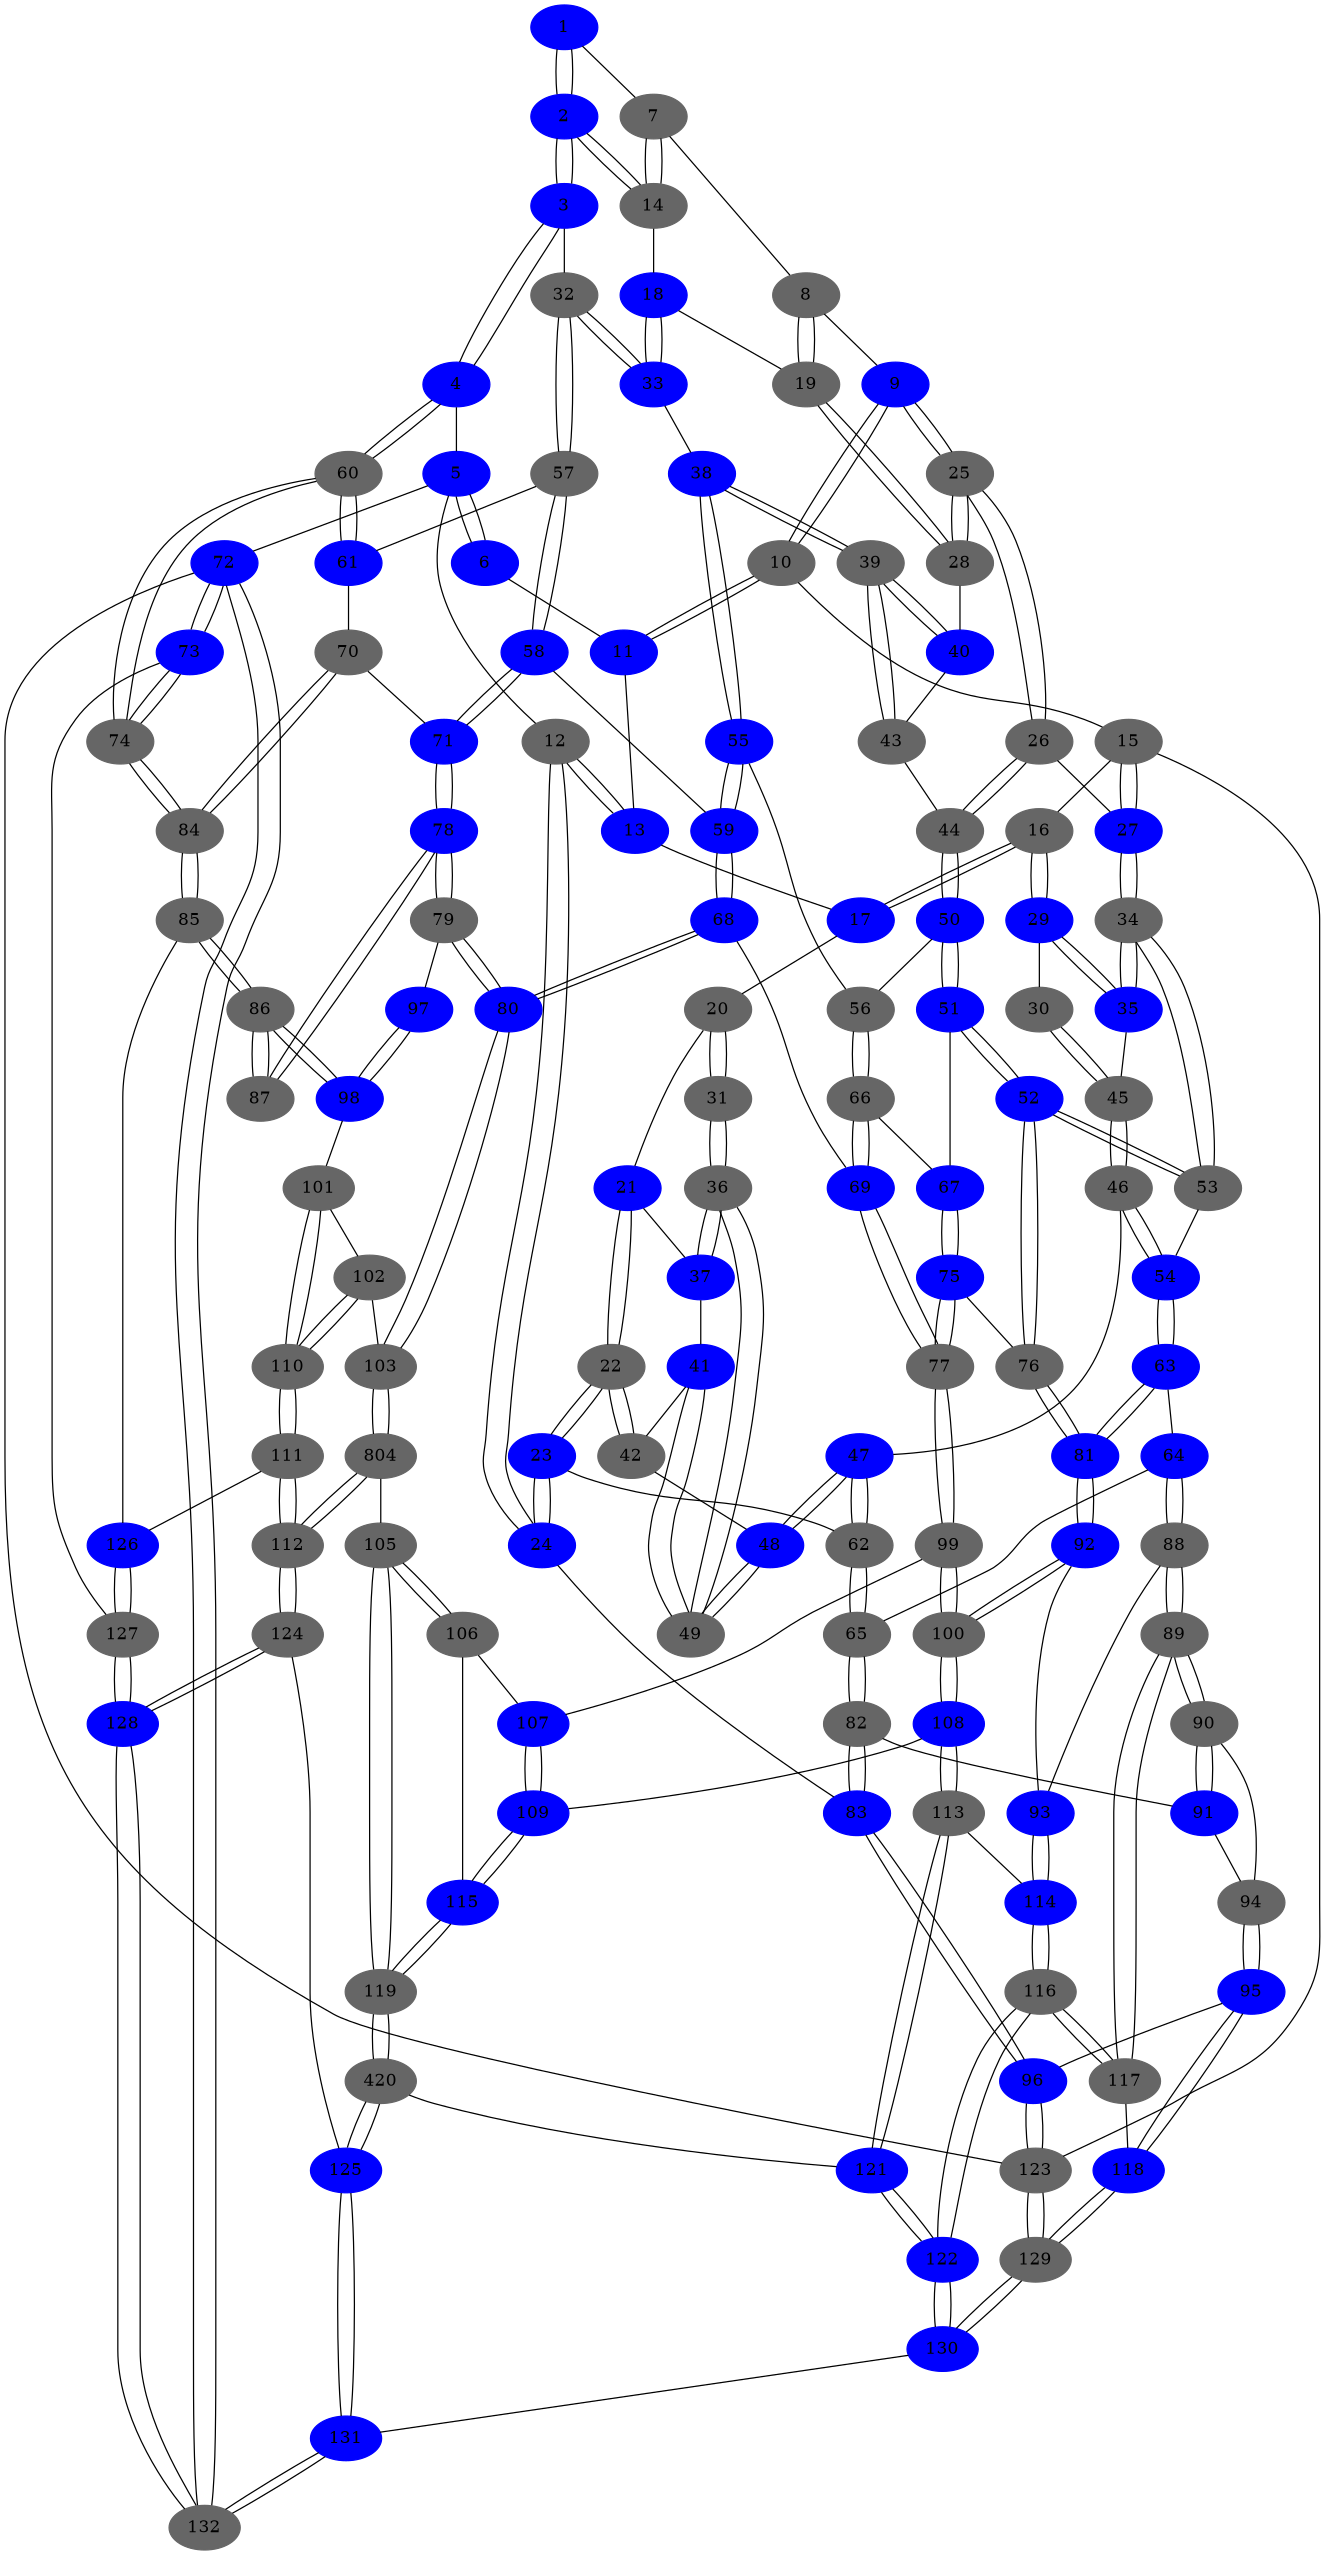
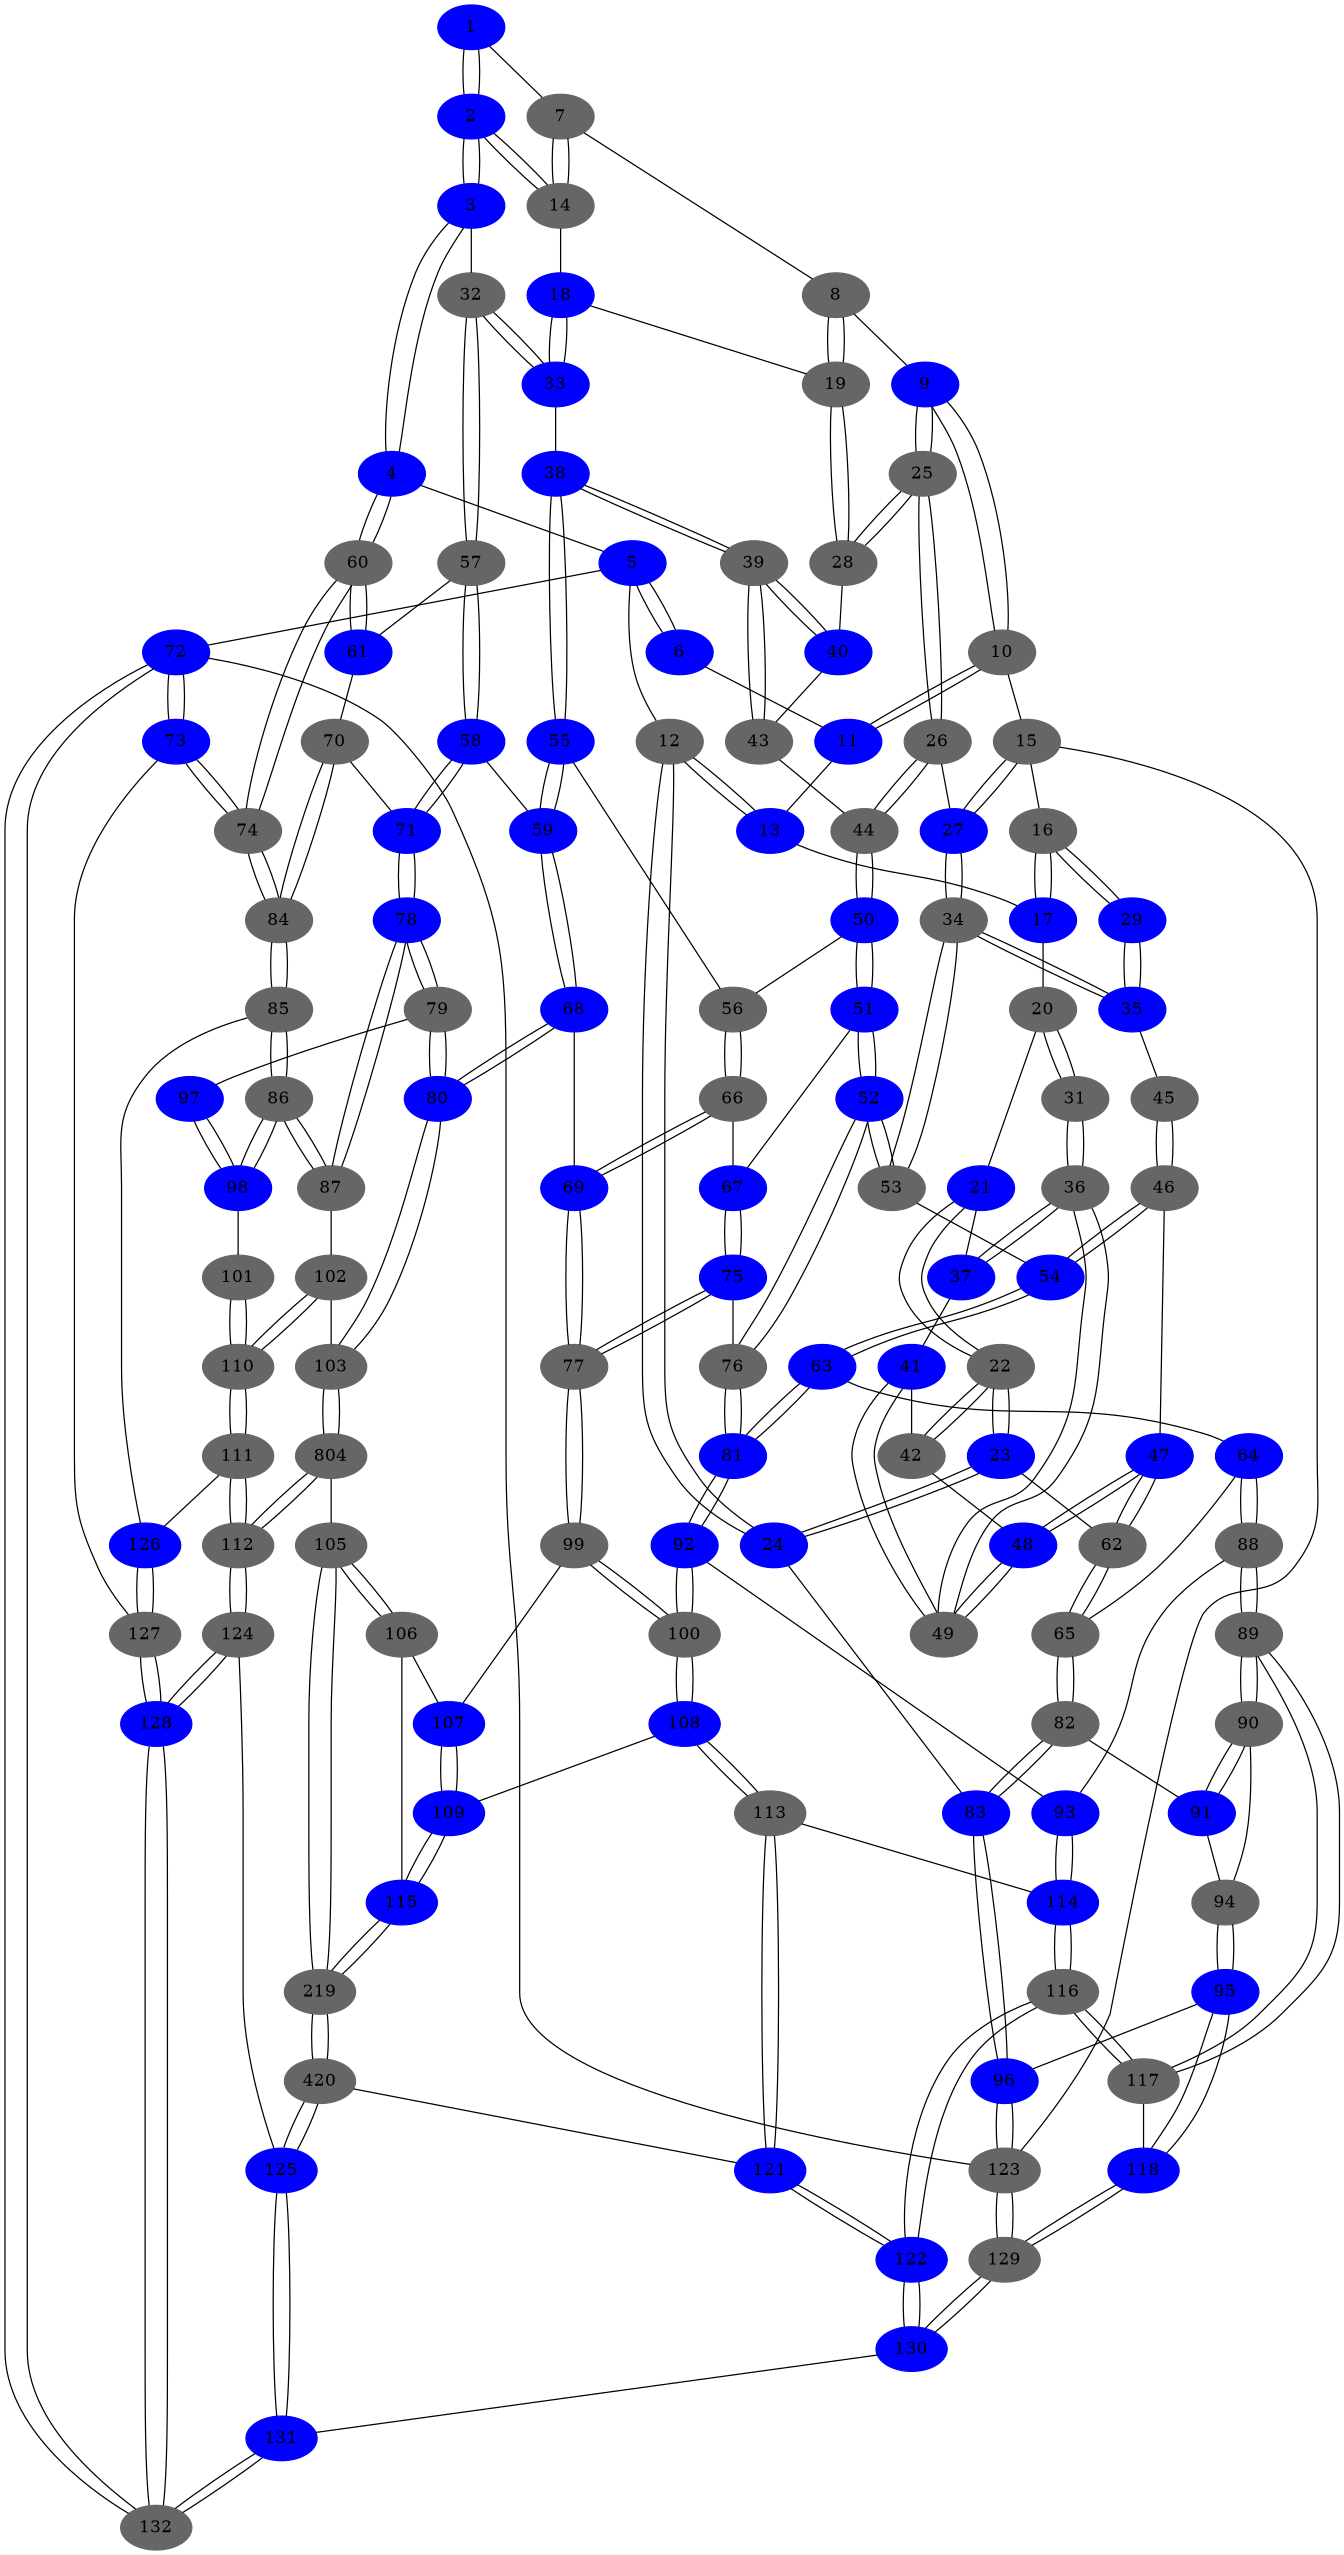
(1039, 1010) -> none
(344, 1233) -> (331, 1233)
(381, 1992) -> (320, 1992)
